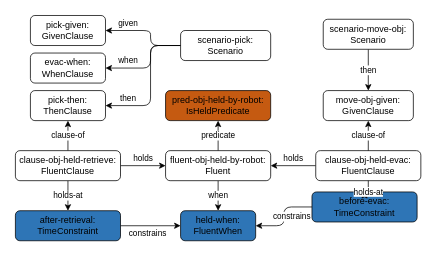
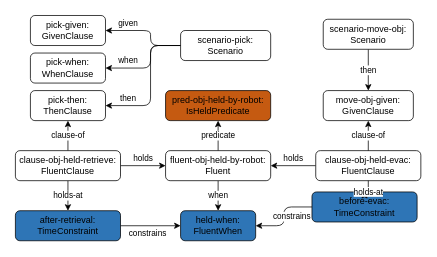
(68, 68) -> (68, 68)
